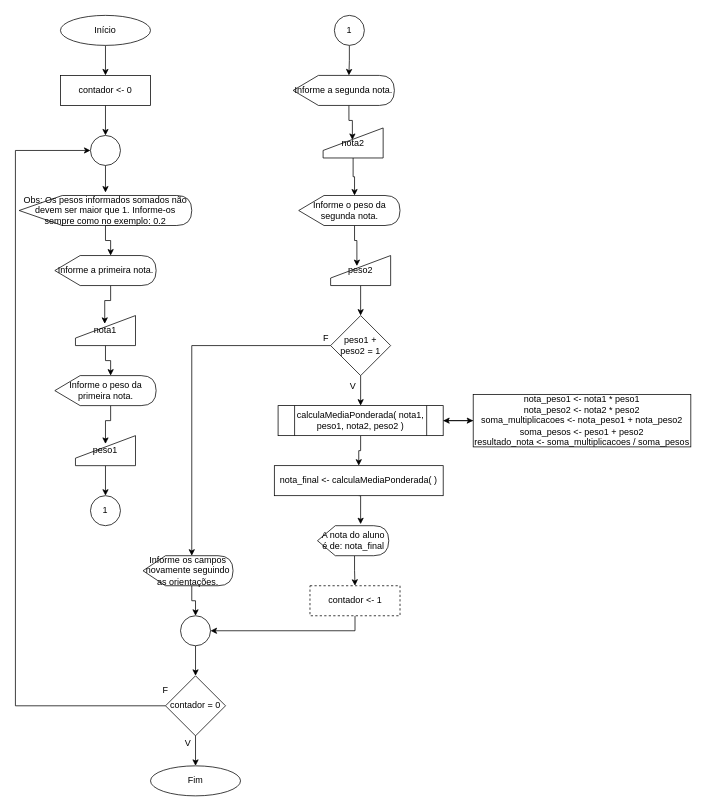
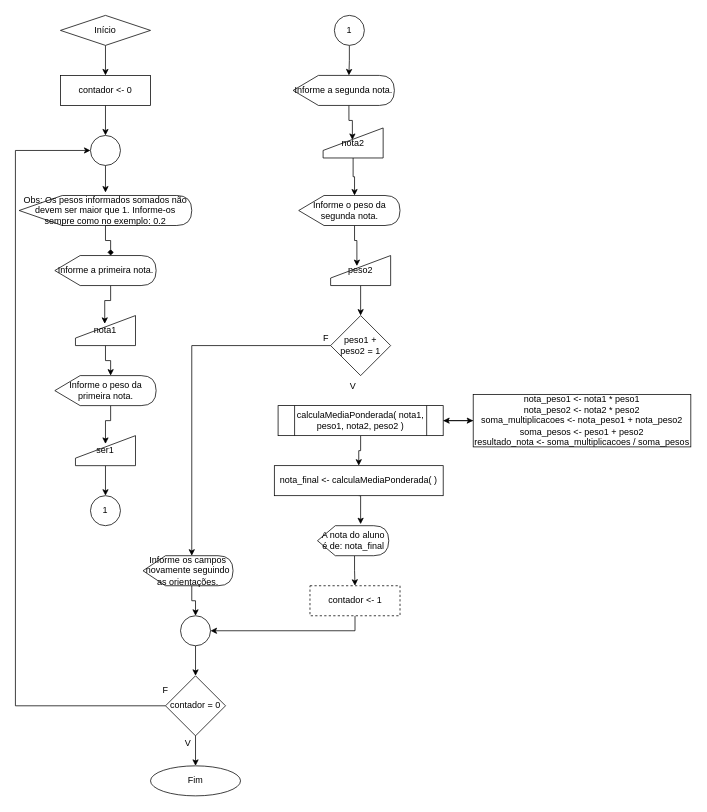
(105, 30) -> (105, 30)
(111, 249) -> (111, 248)
(360, 387) -> none
(105, 450) -> (105, 450)
